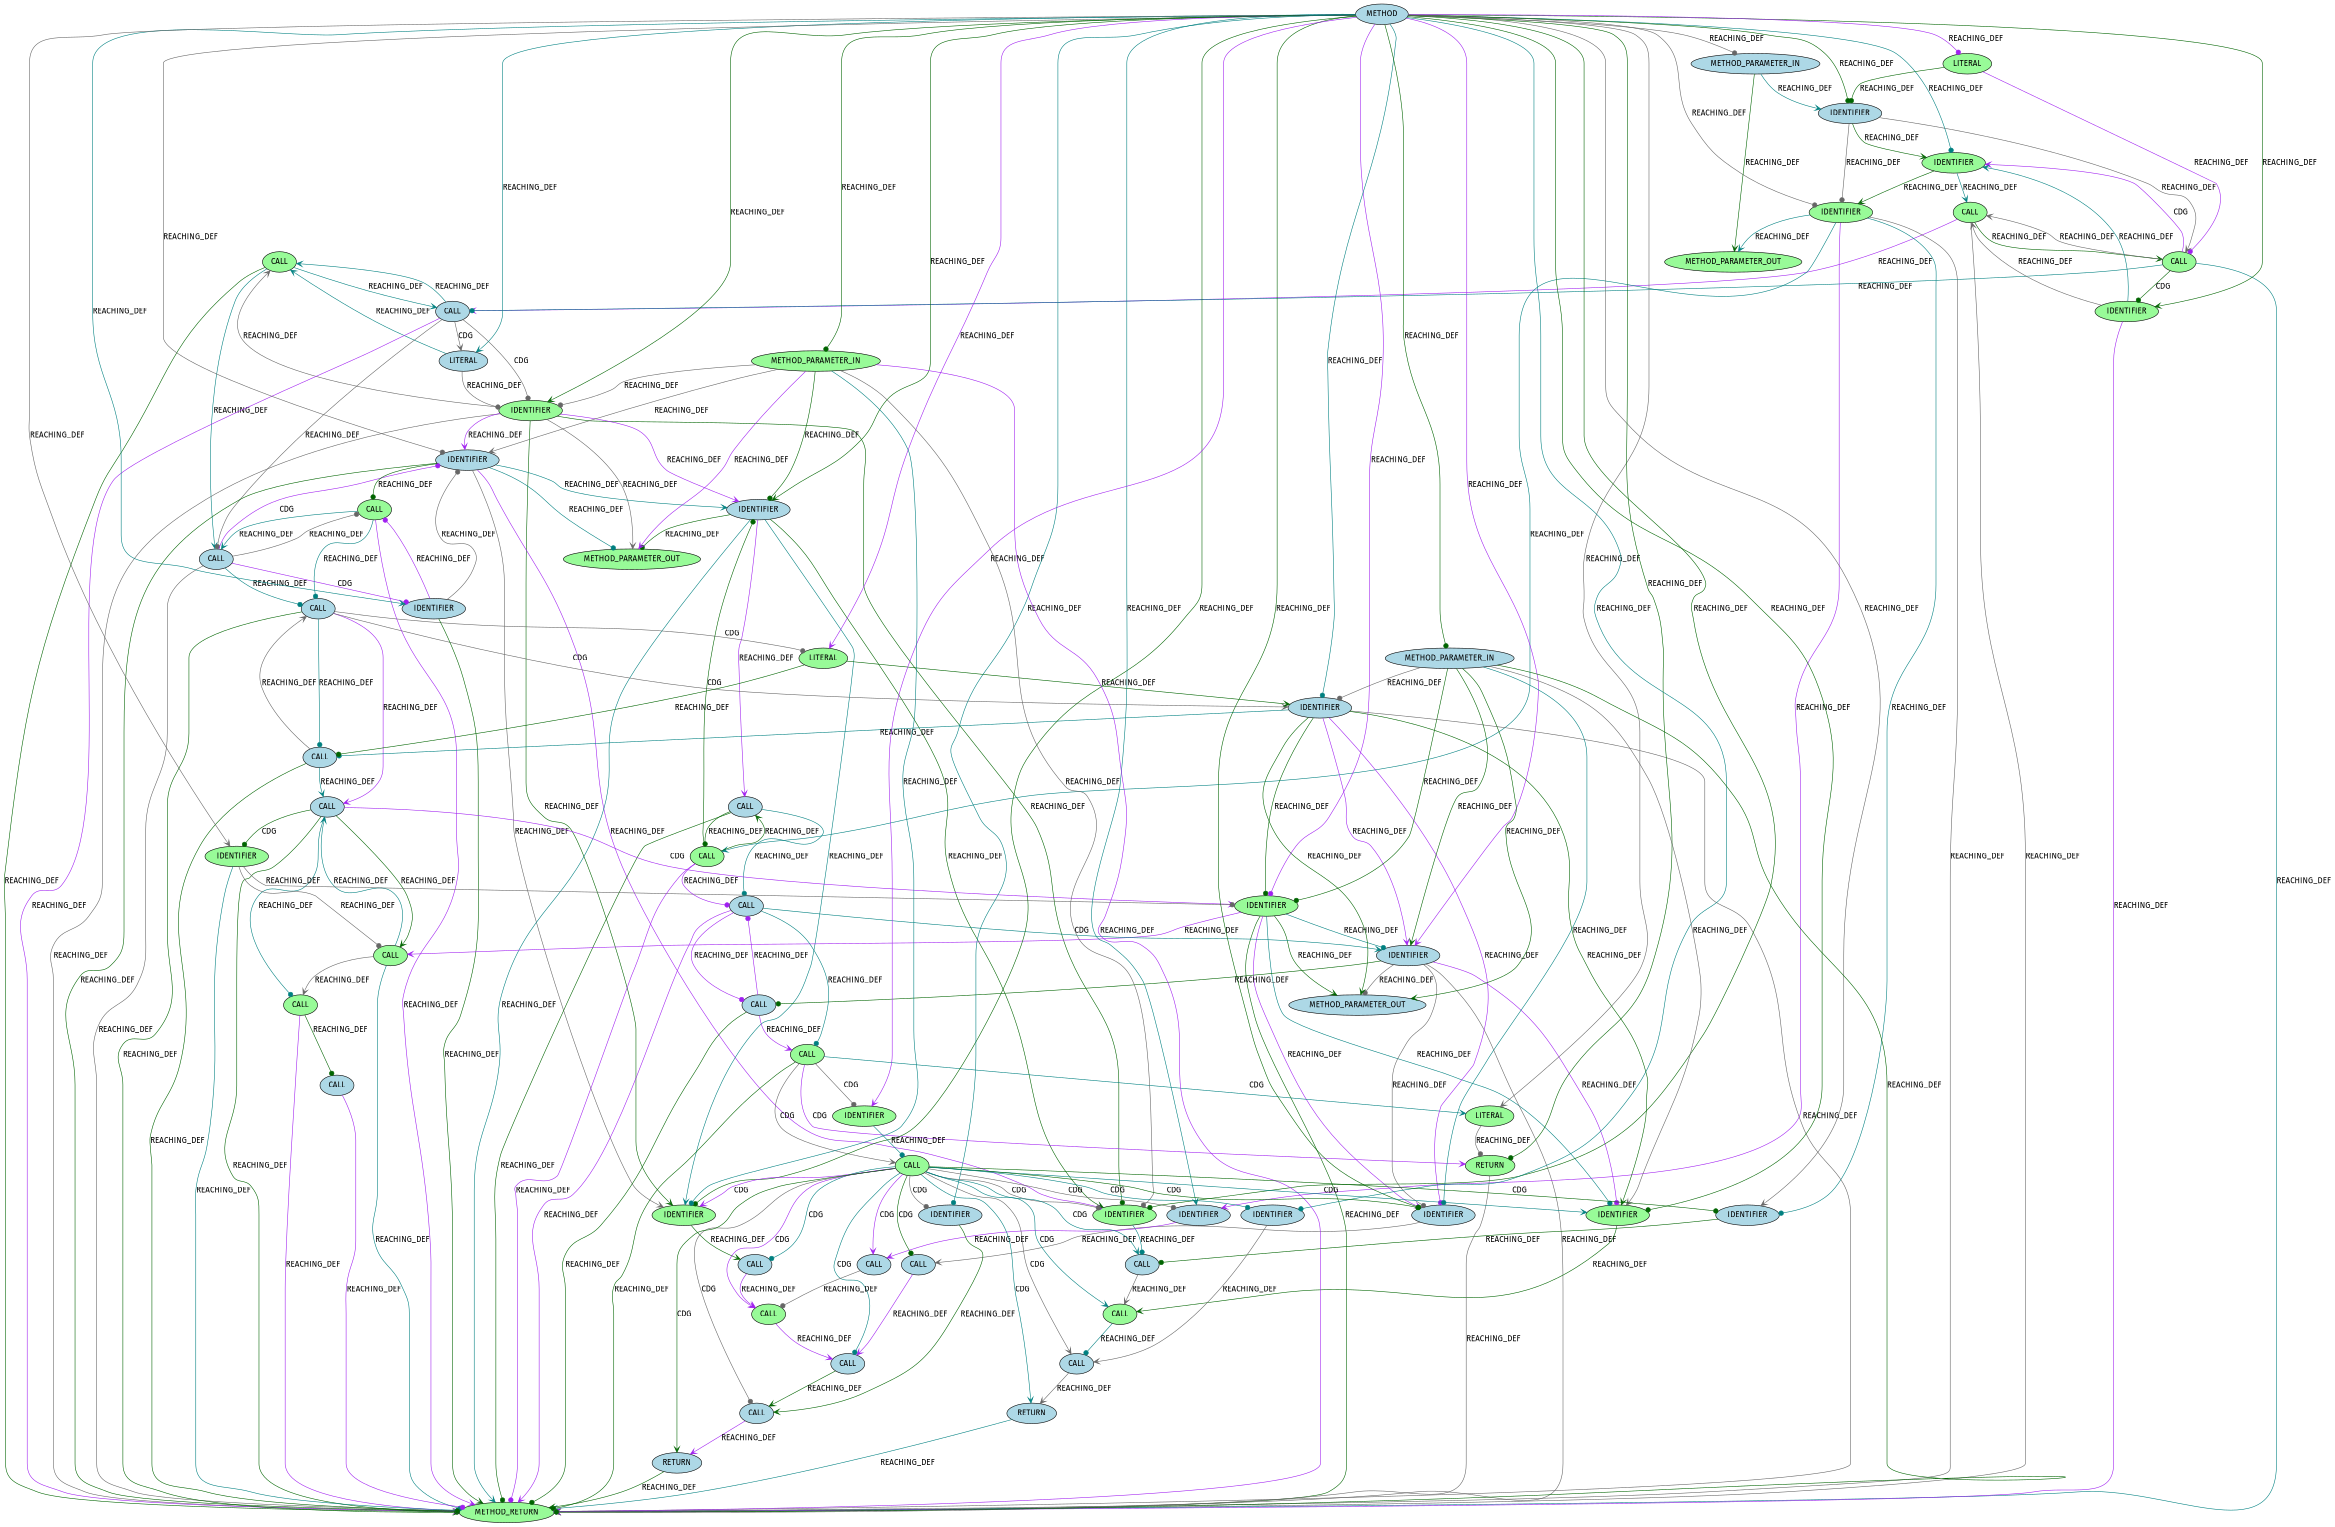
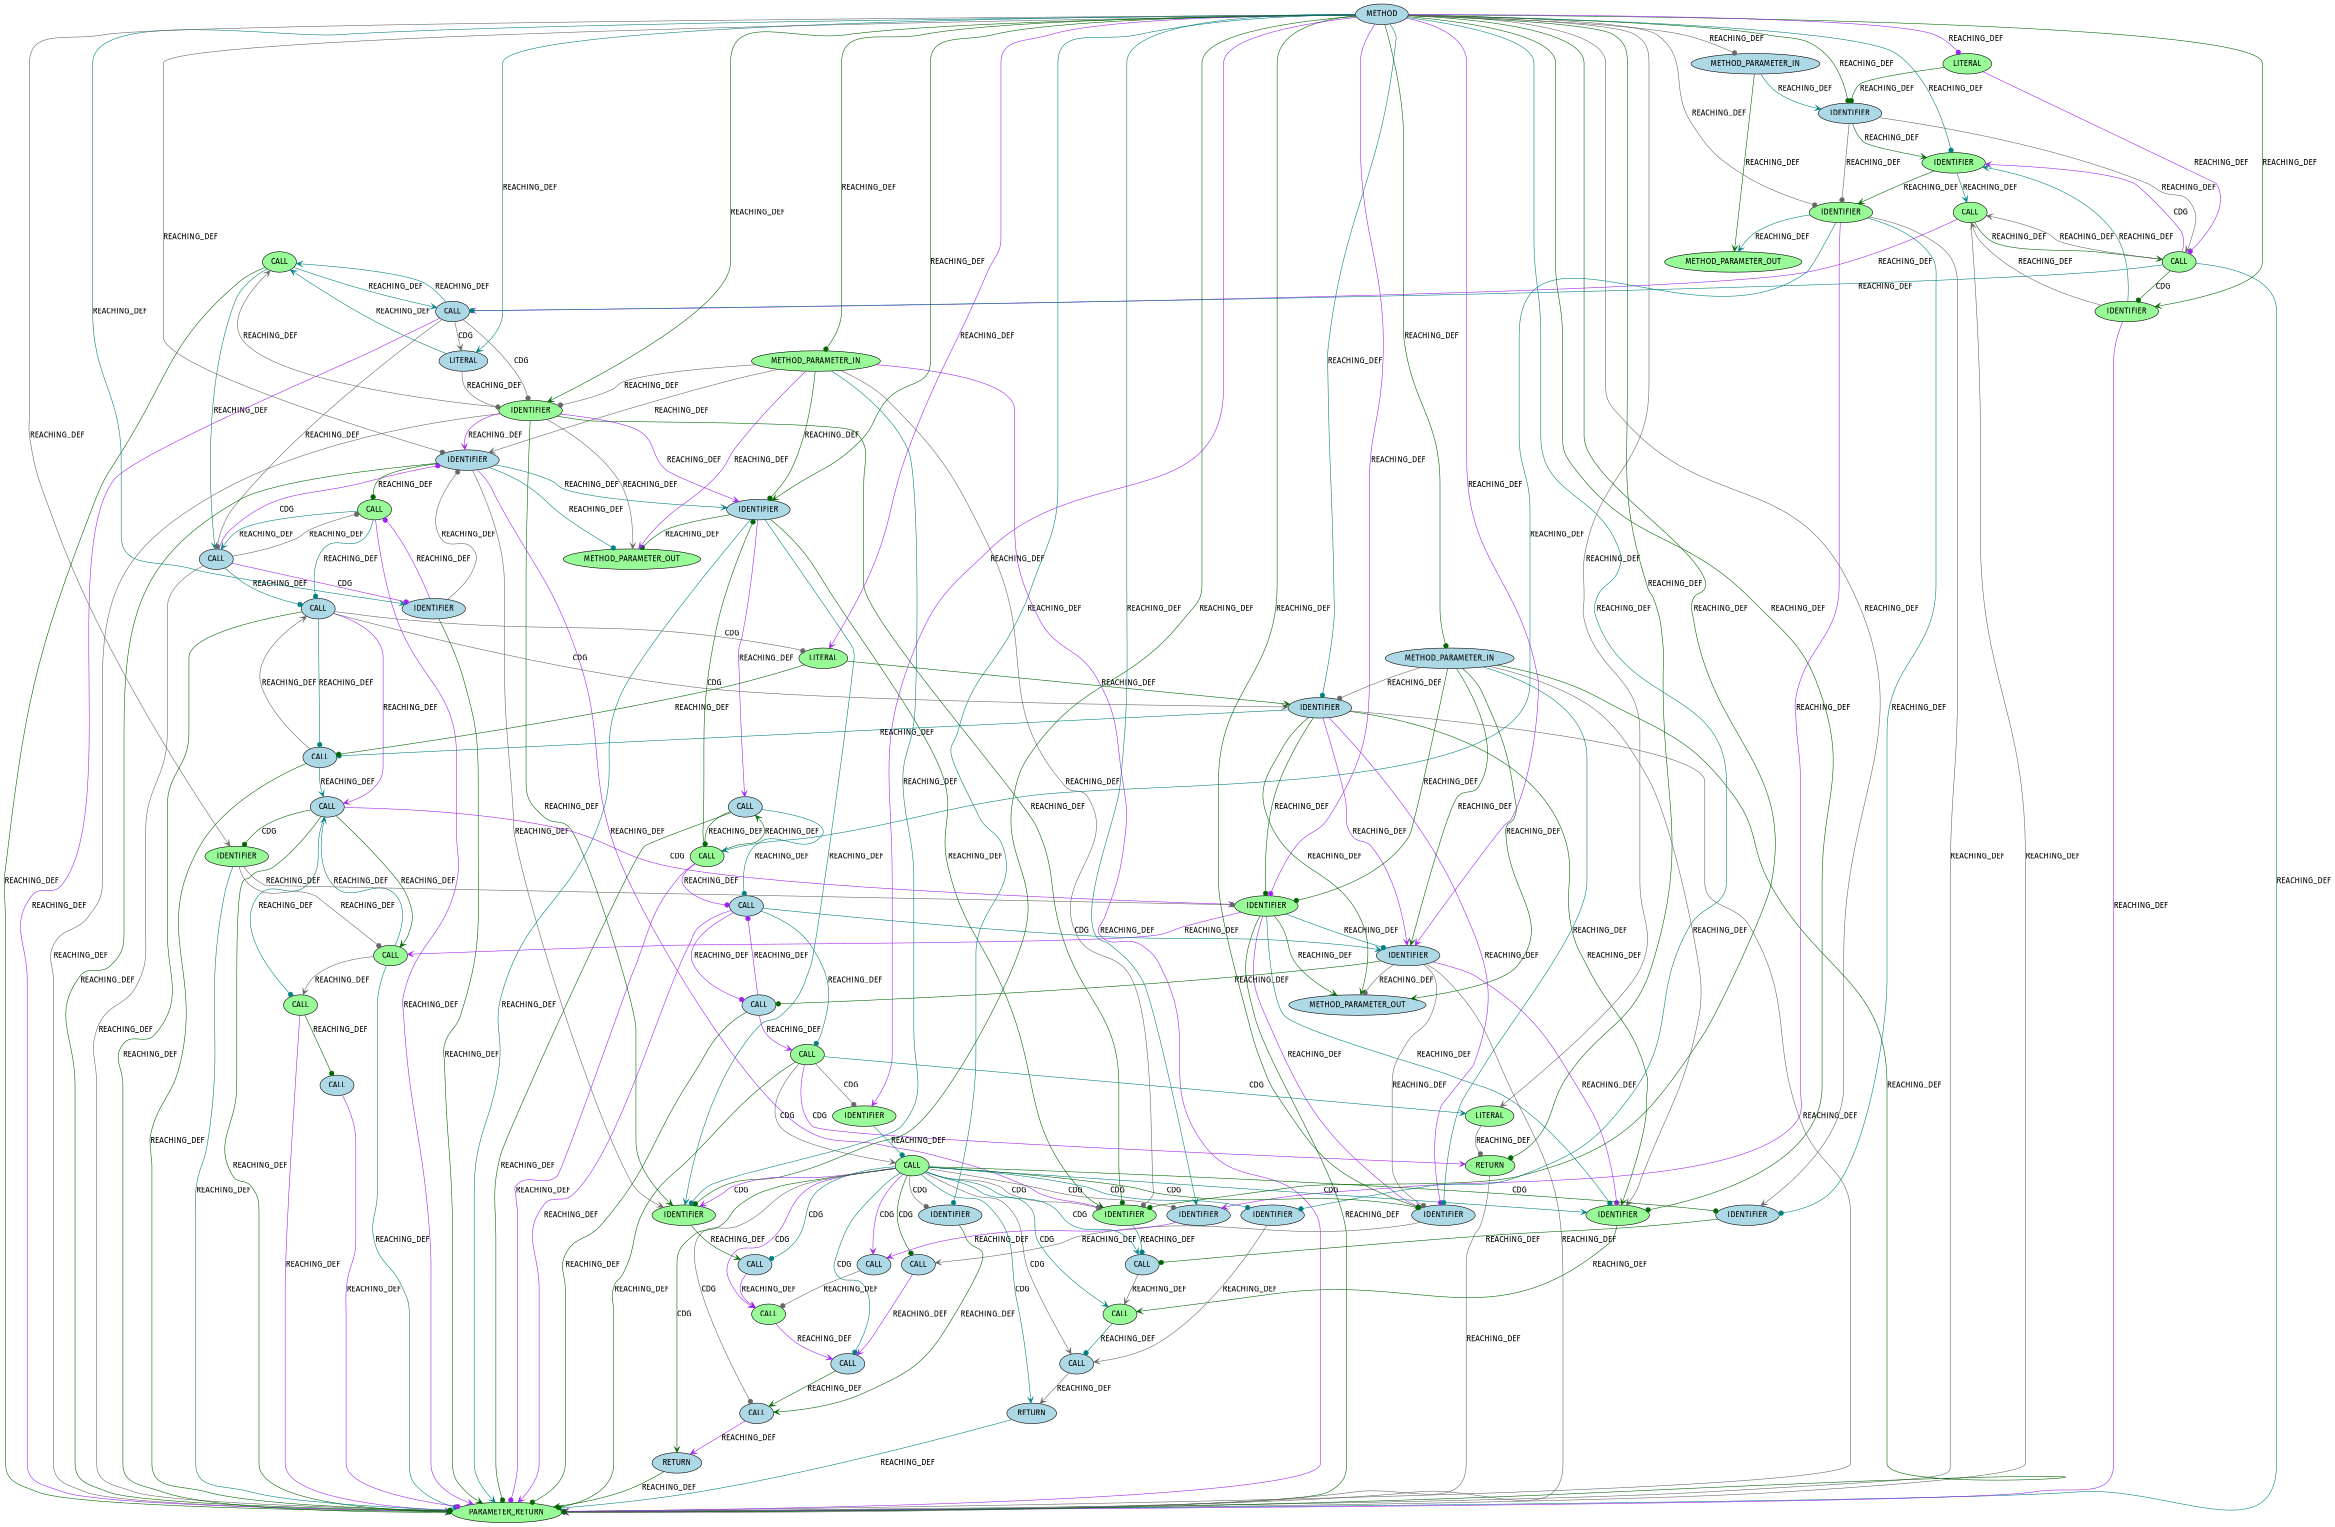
(507, 1512) -> (507, 1512)
